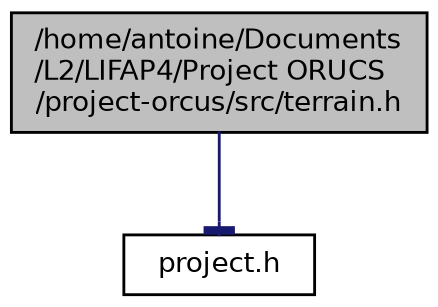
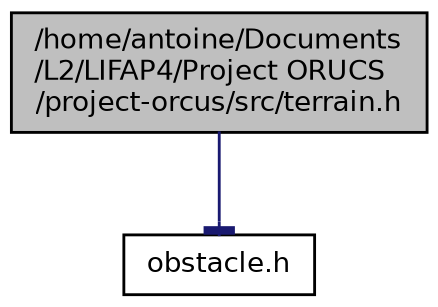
(219, 265) -> (219, 265)
